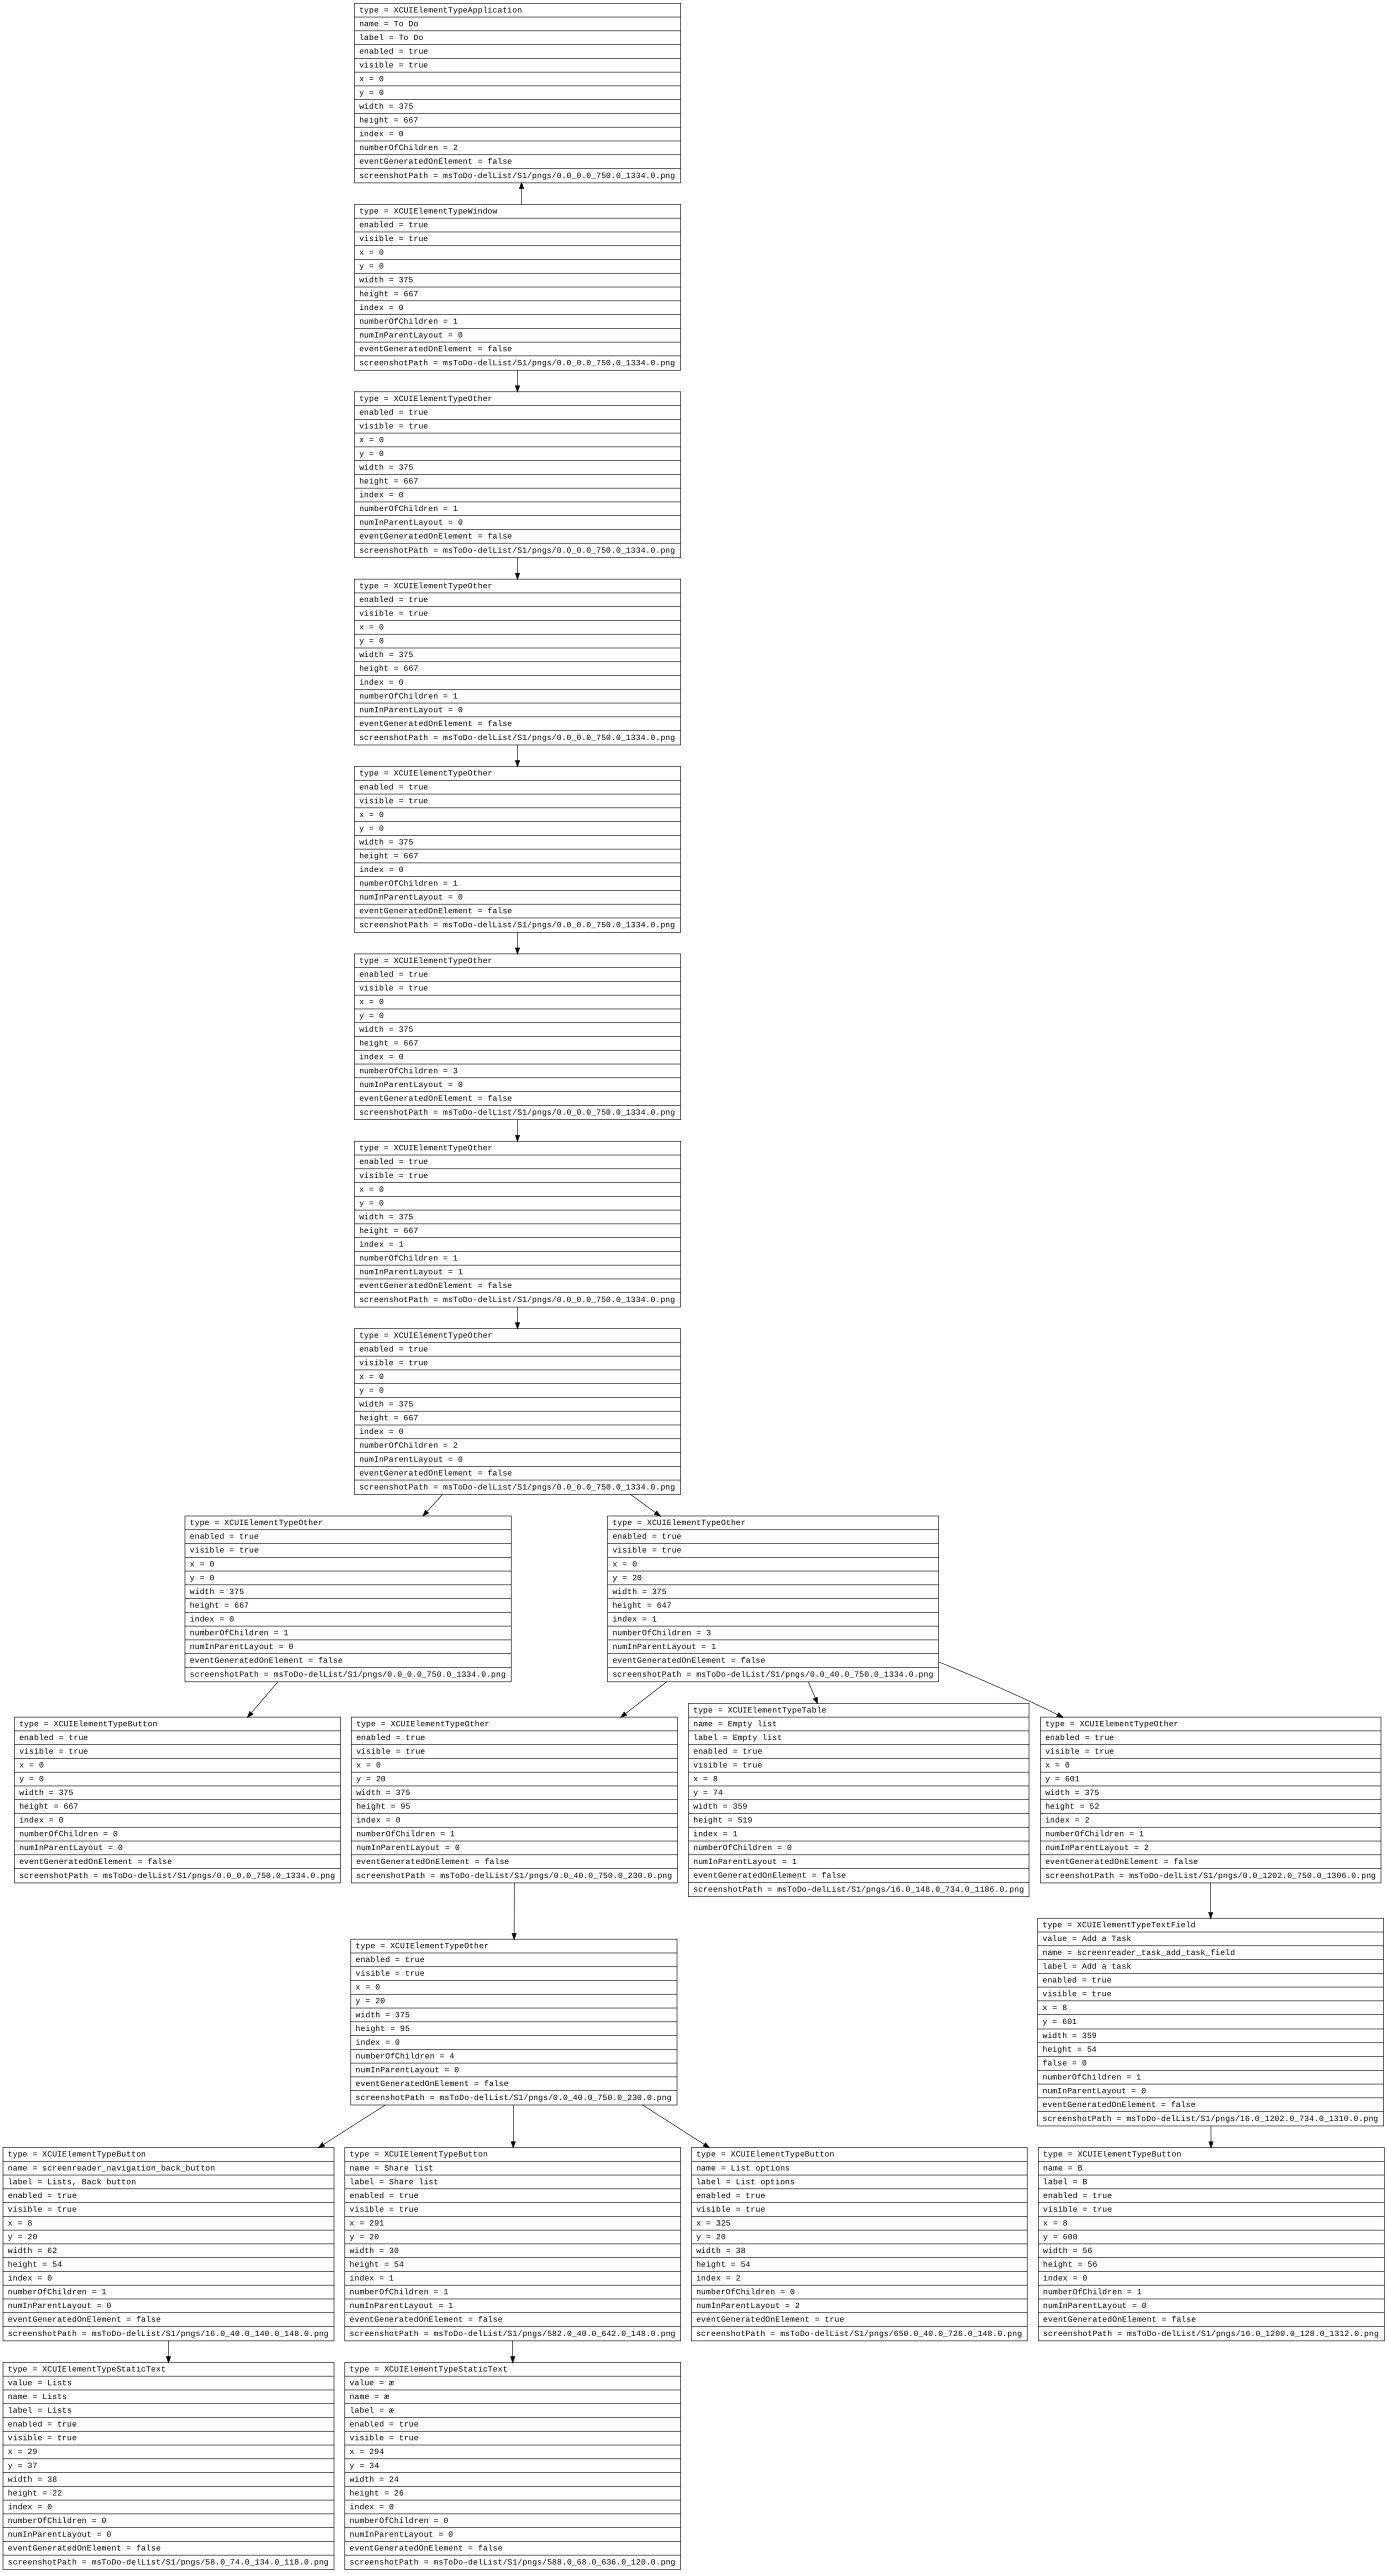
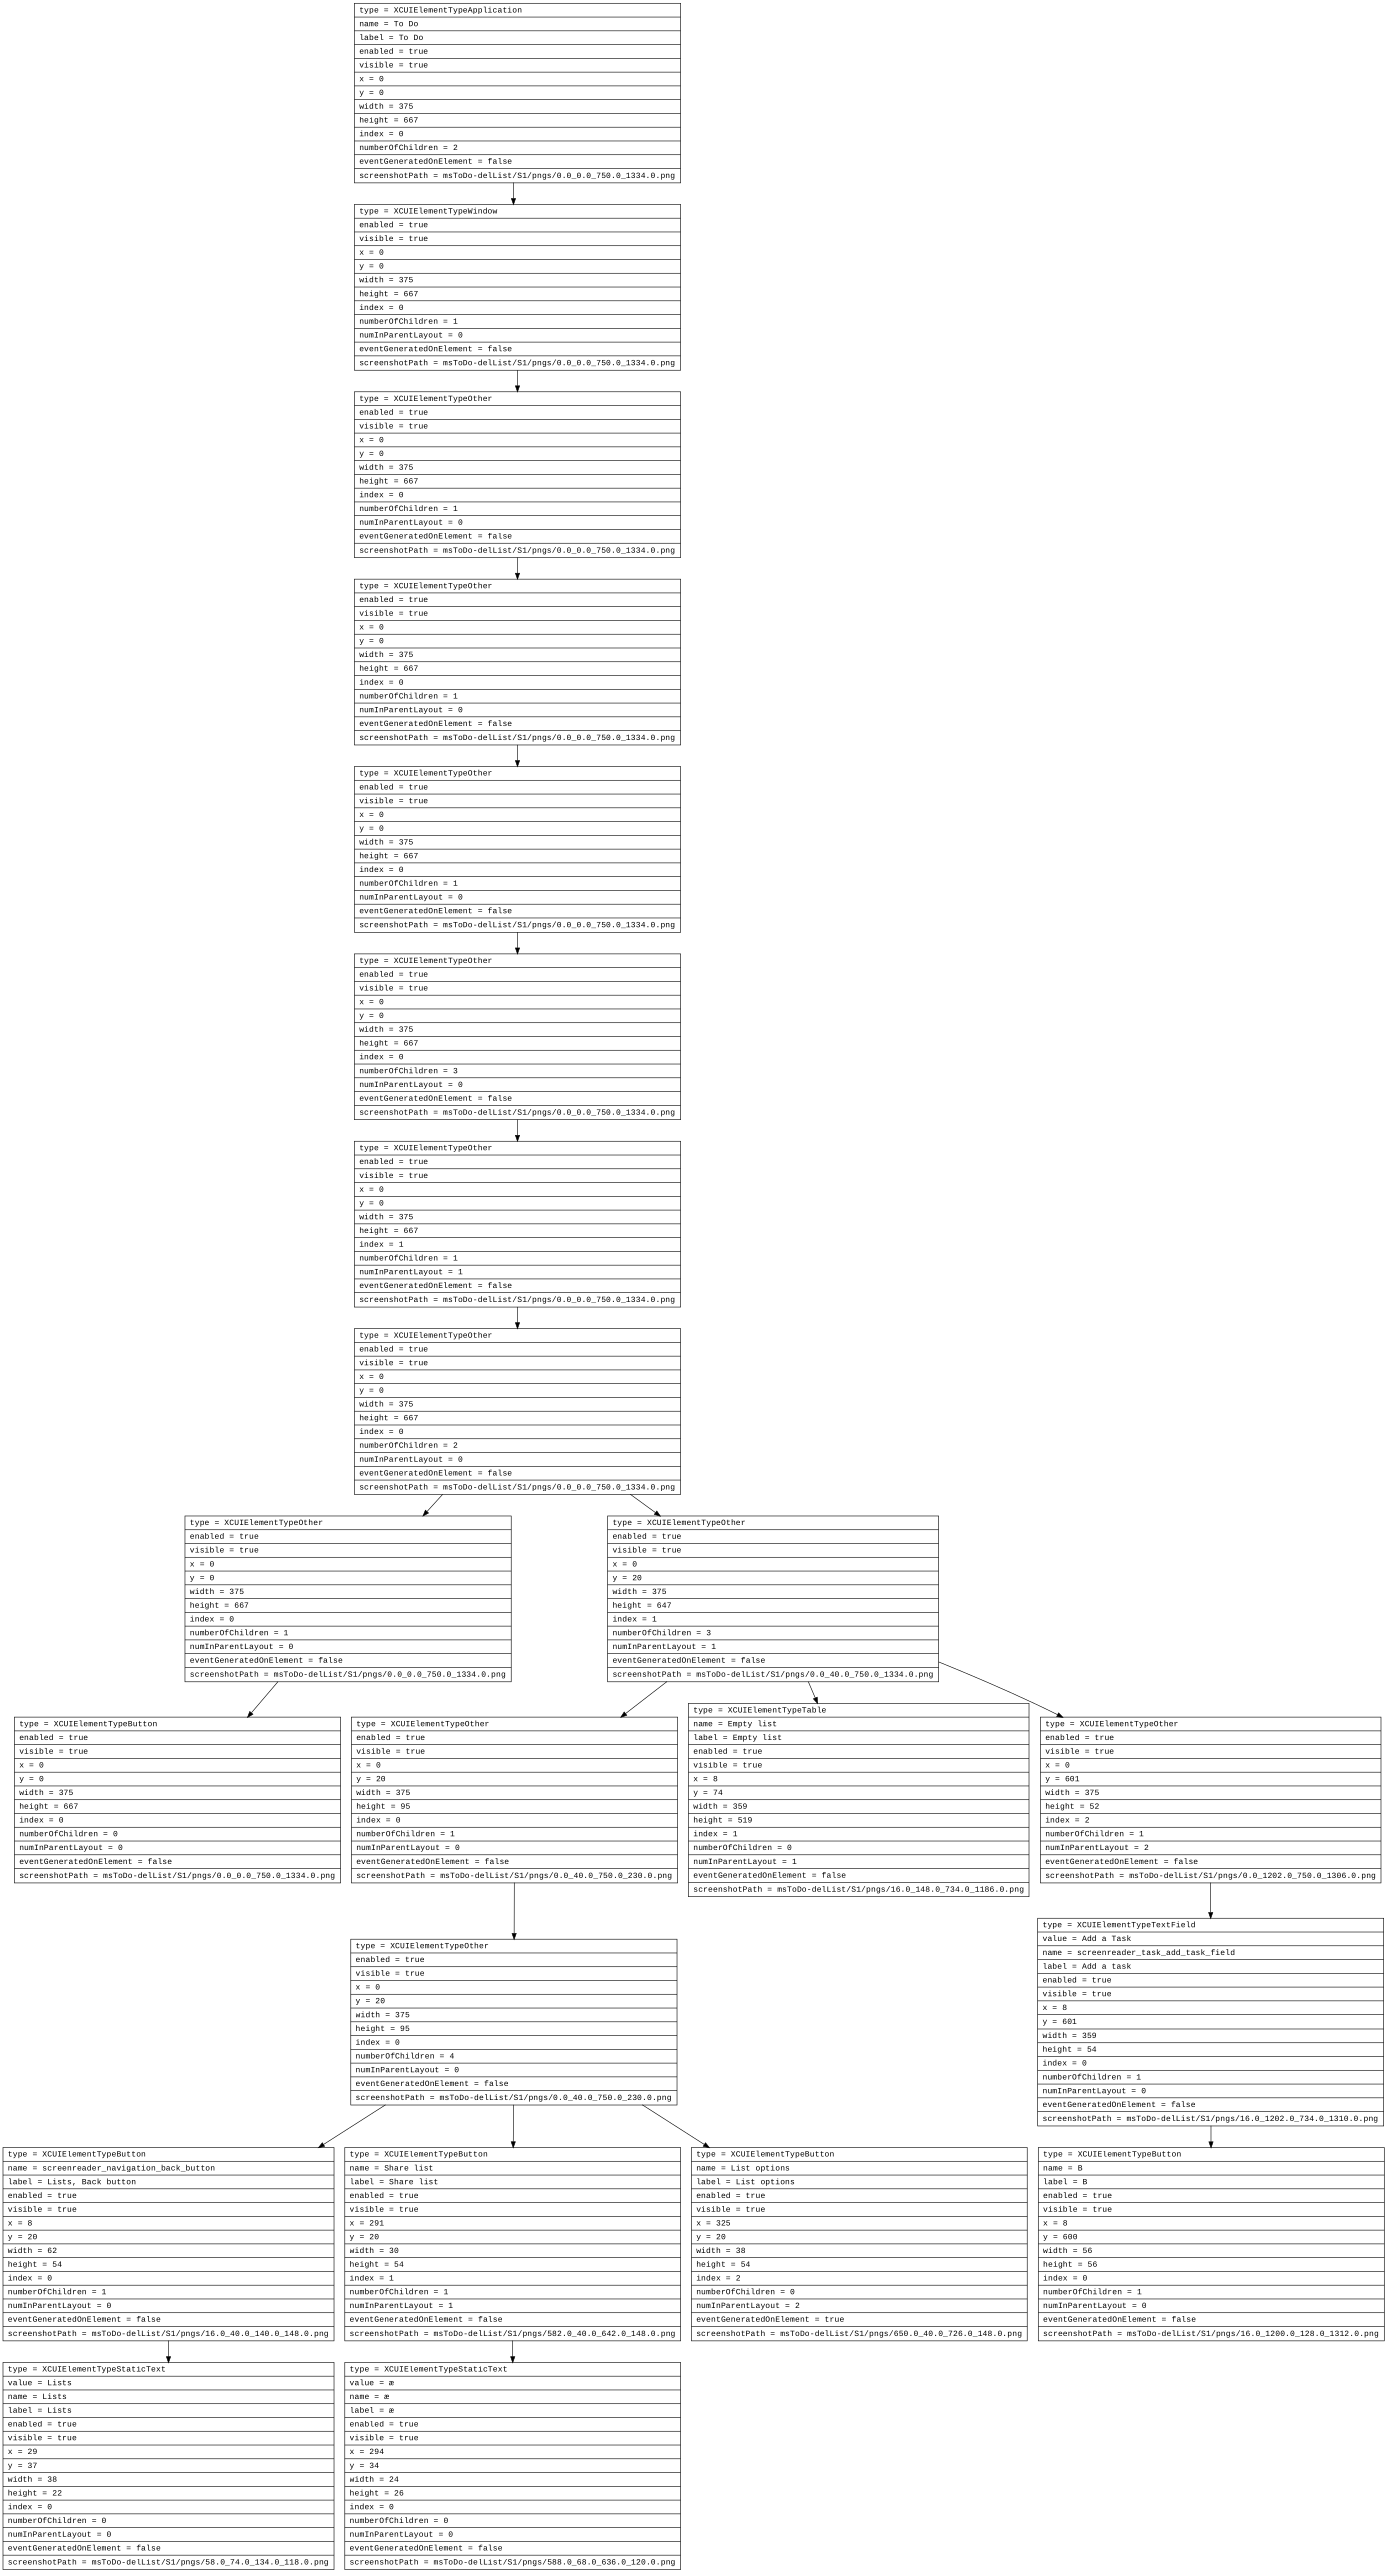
(522, 197) -> (513, 190)
(1065, 2063) -> (1065, 2063)
